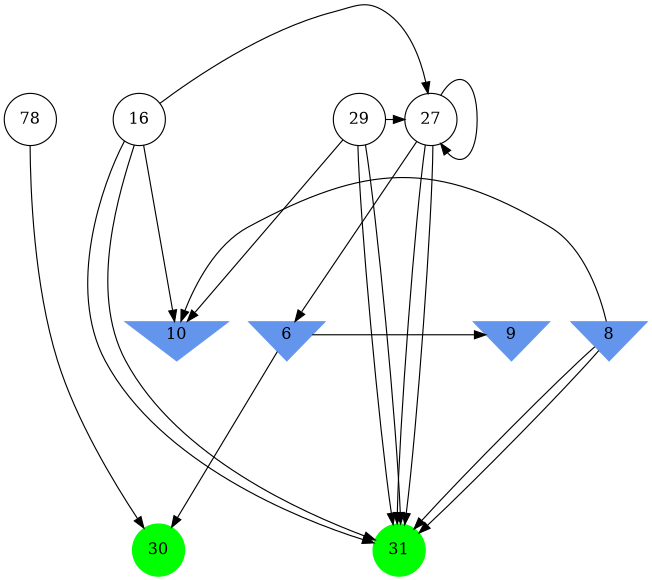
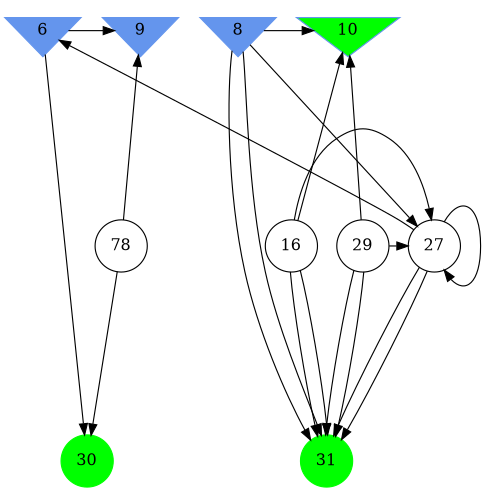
none -> (330, 131)
none -> (130, 143)
(177, 335) -> (348, 31)
